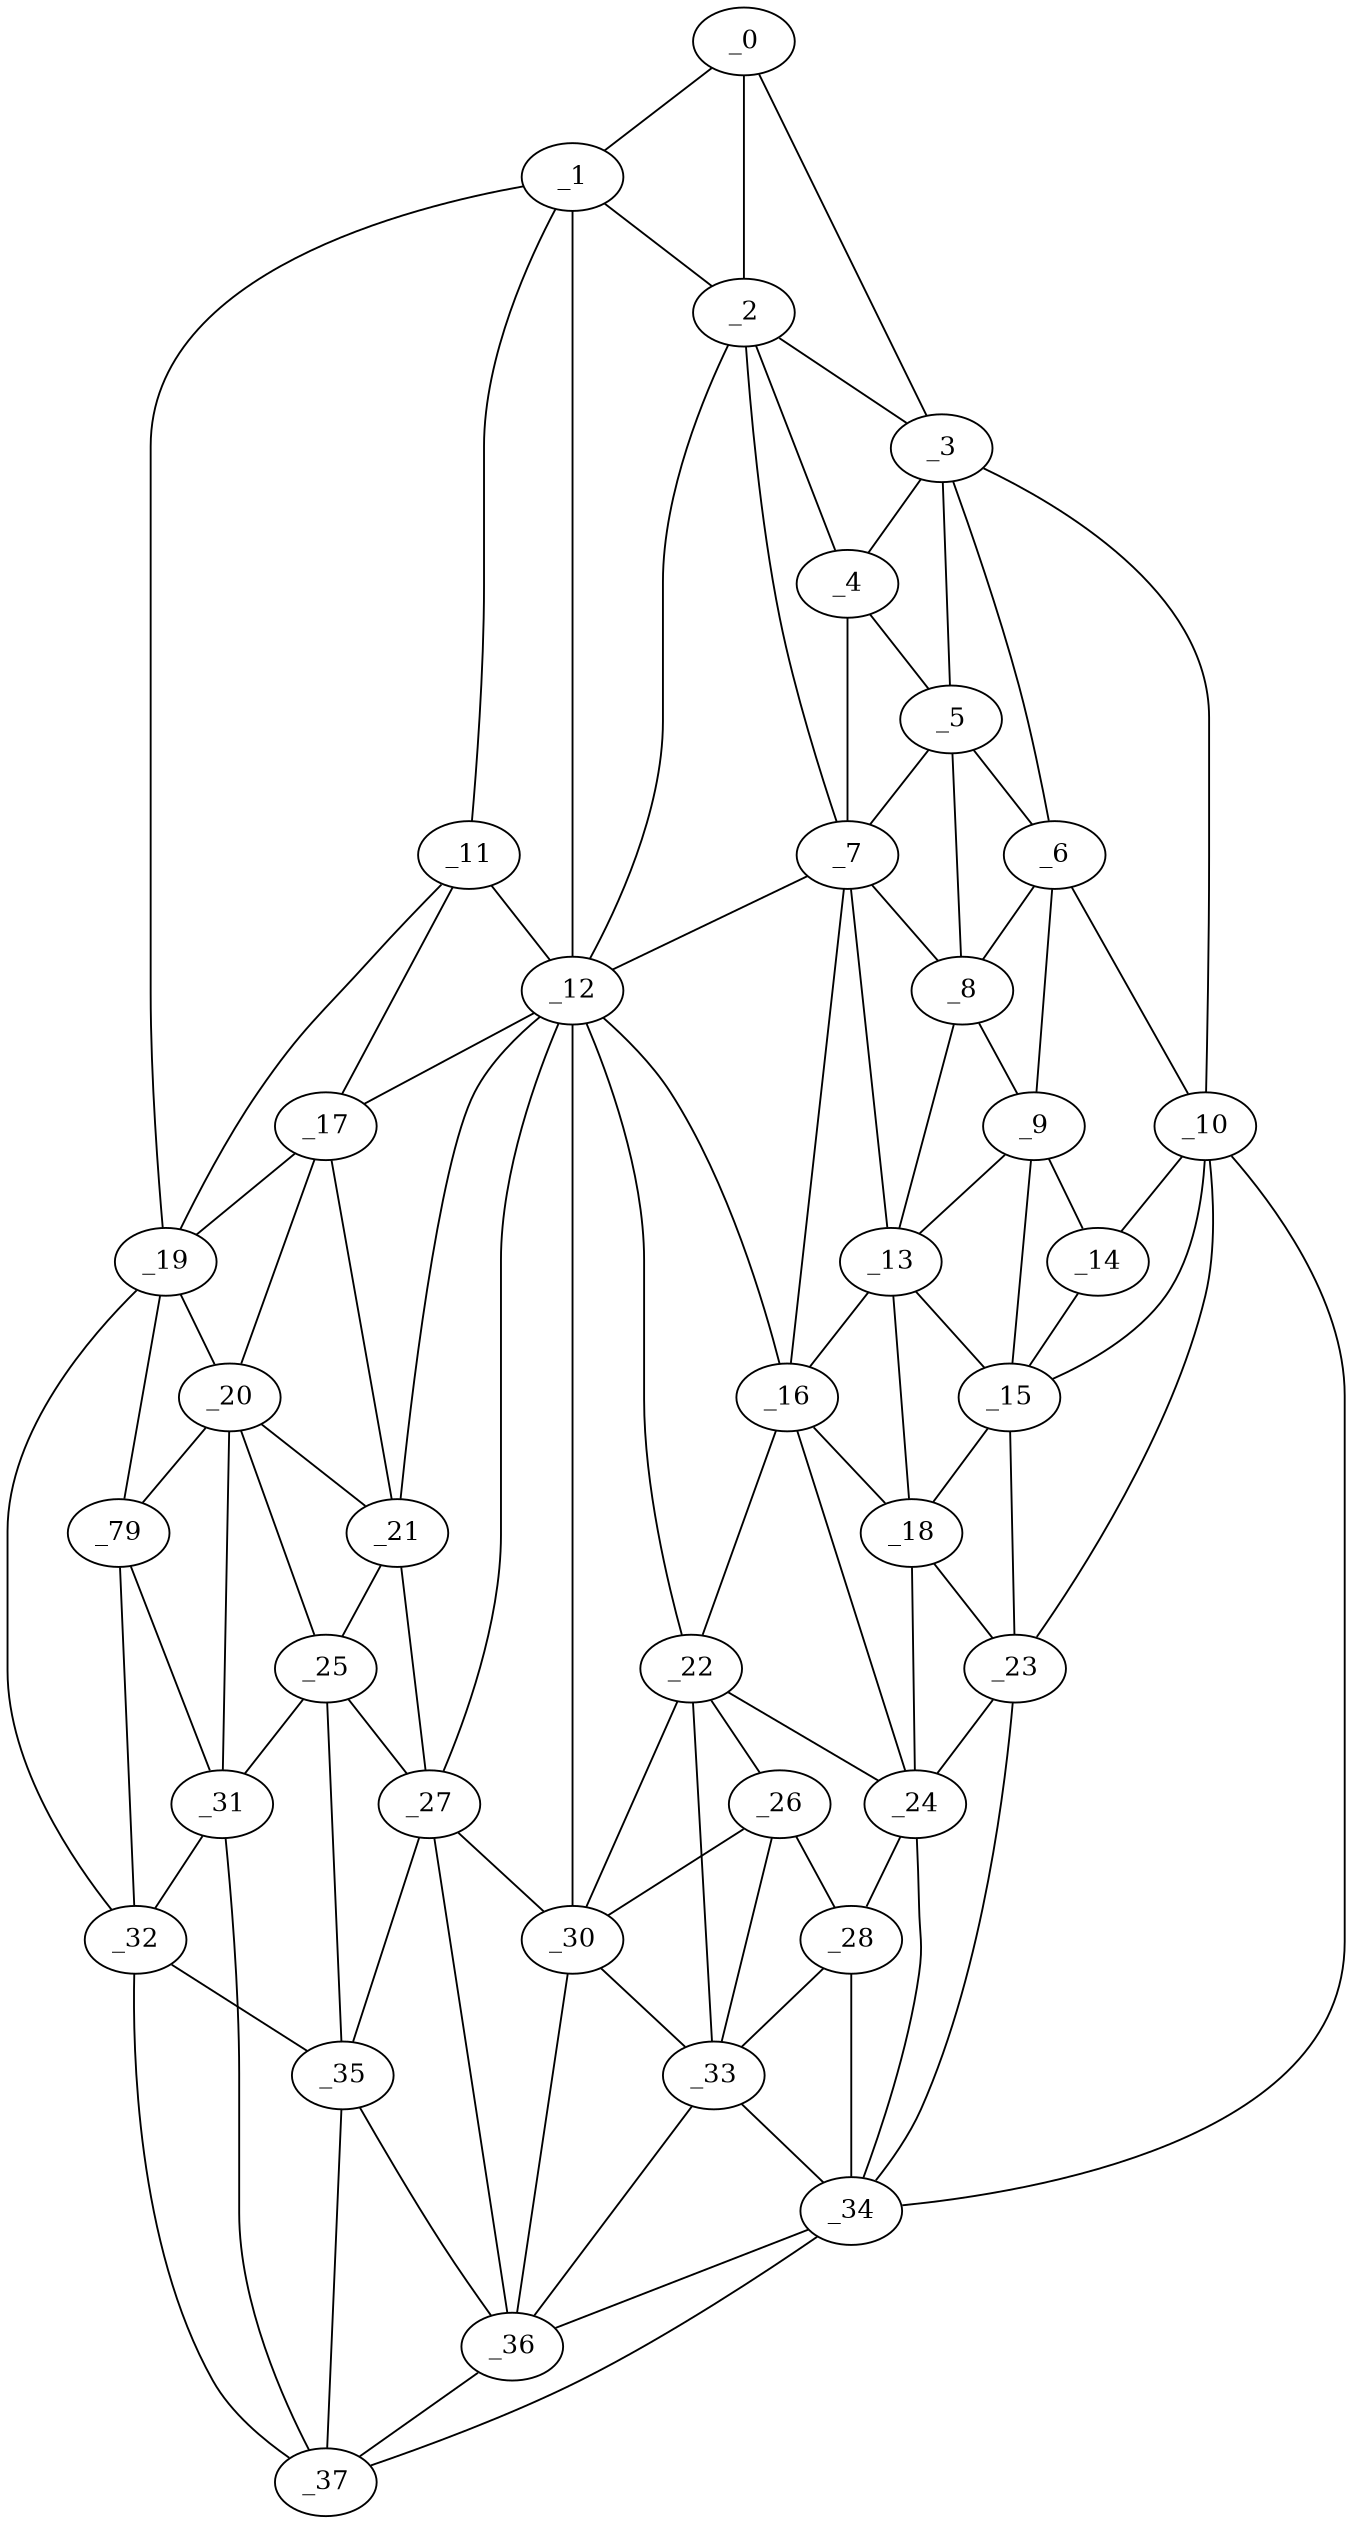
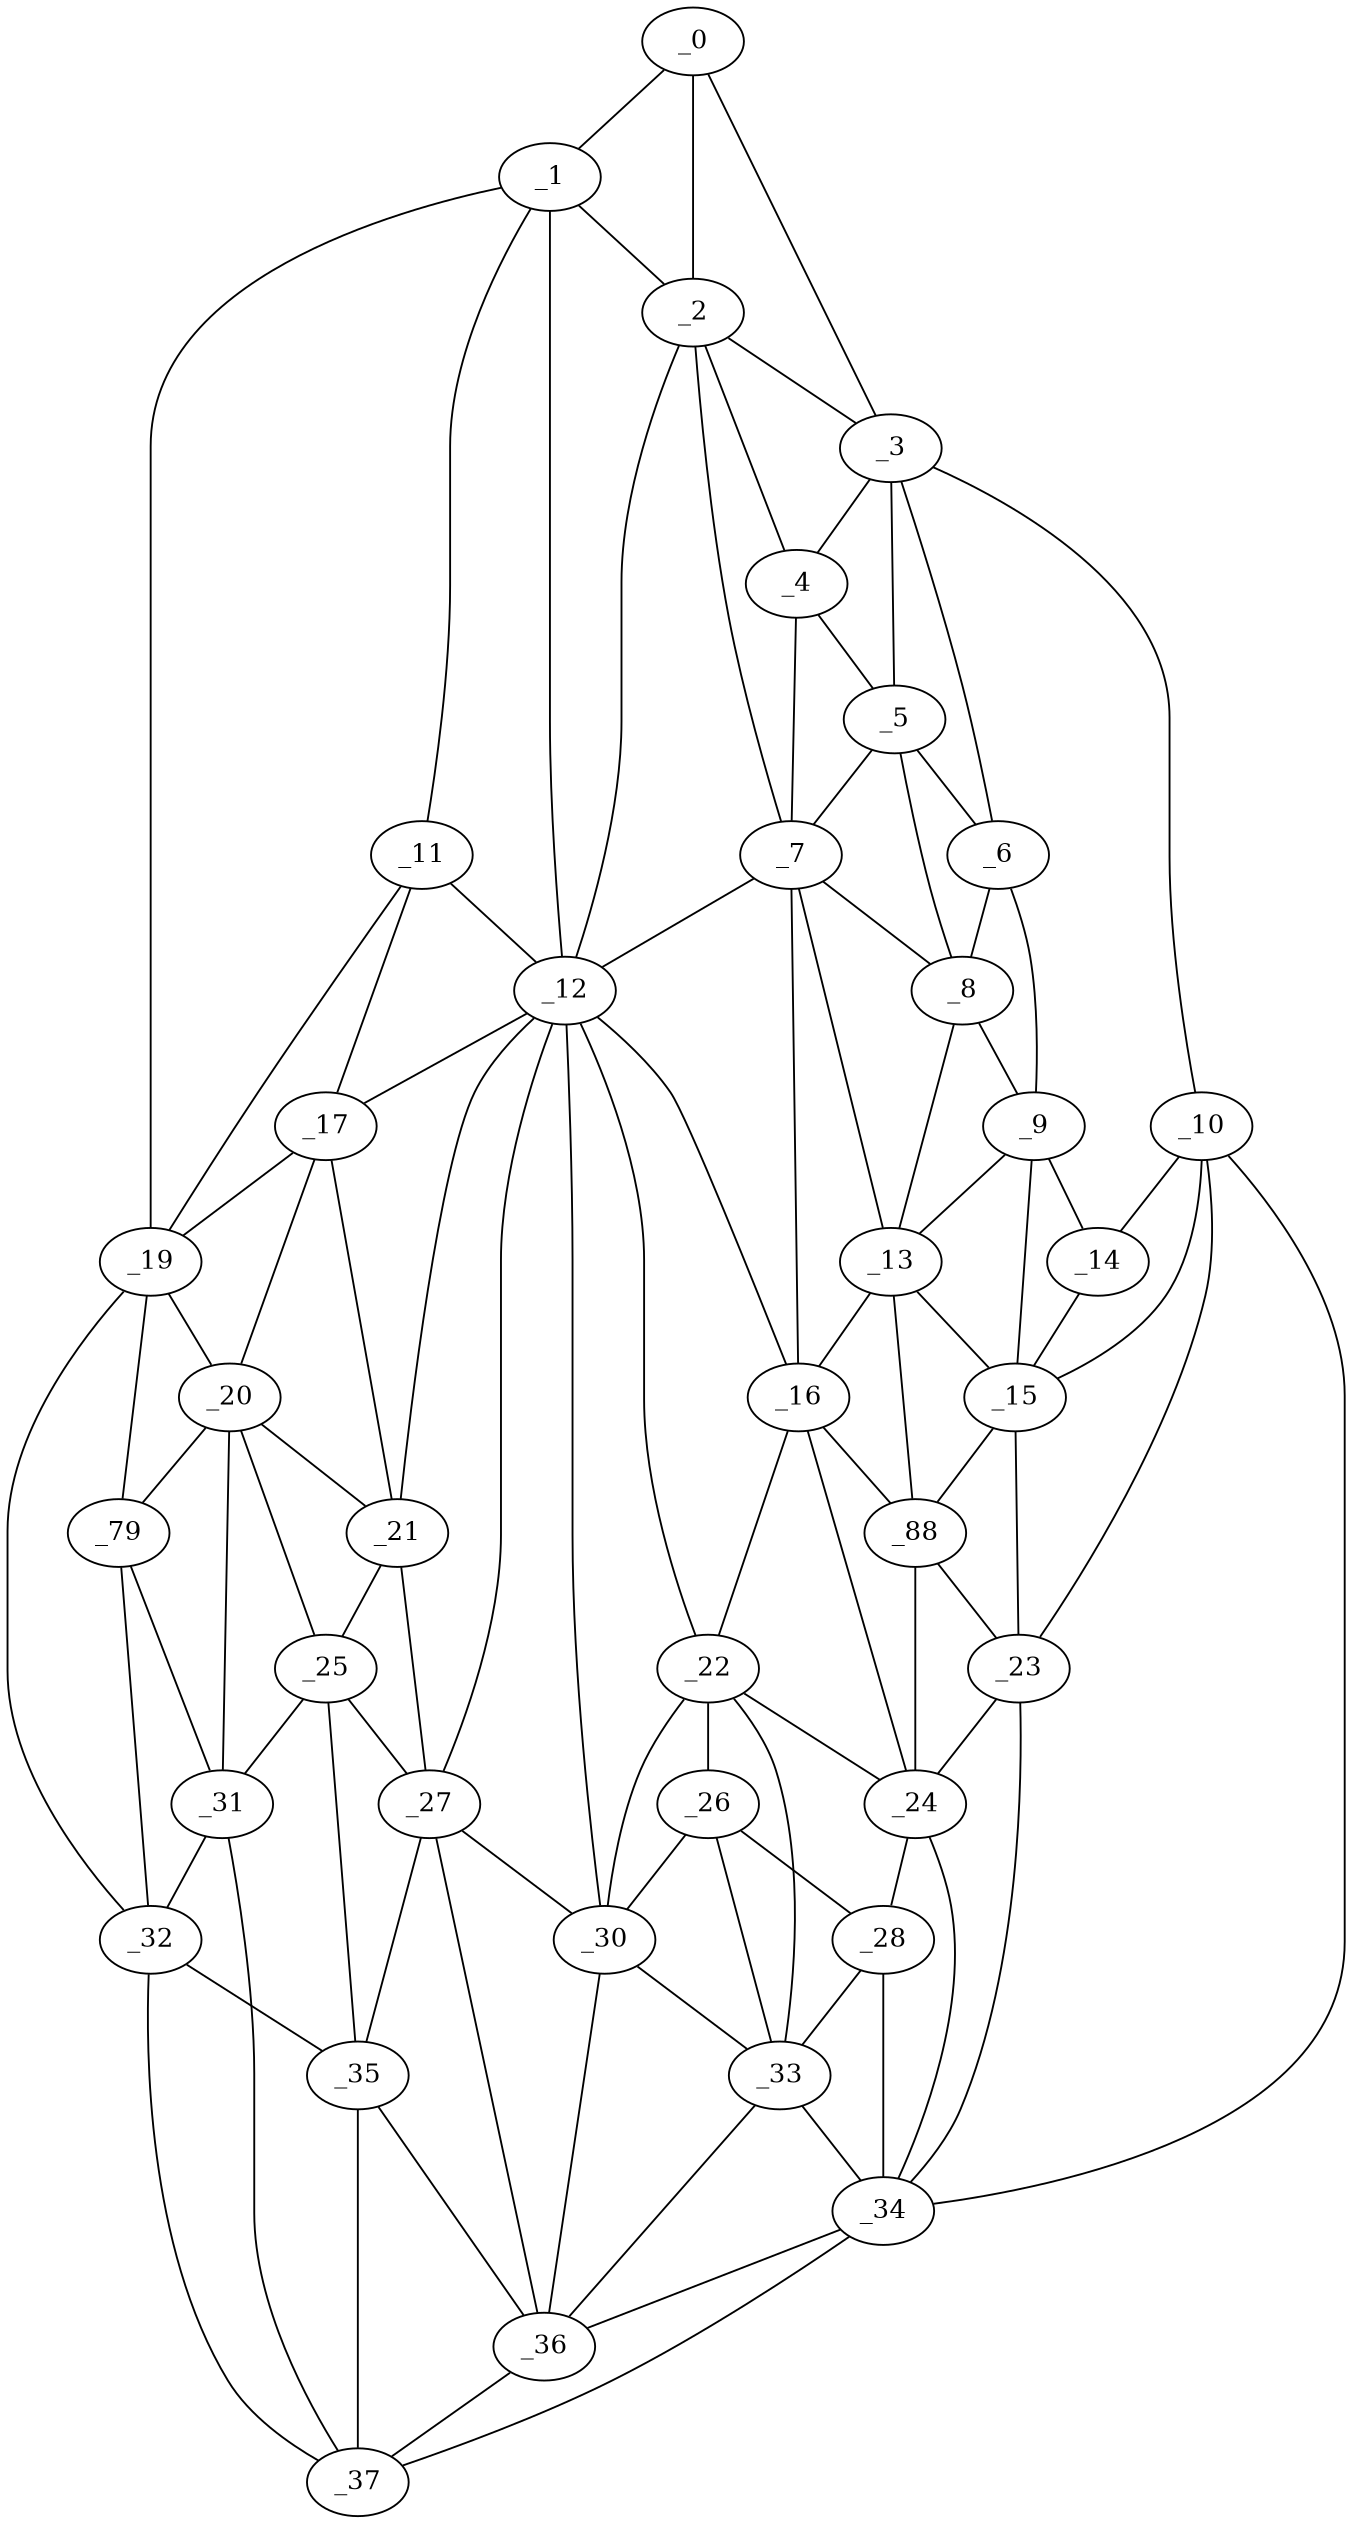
(1130, 990) -> none
(912, 1533) -> (915, 1533)
